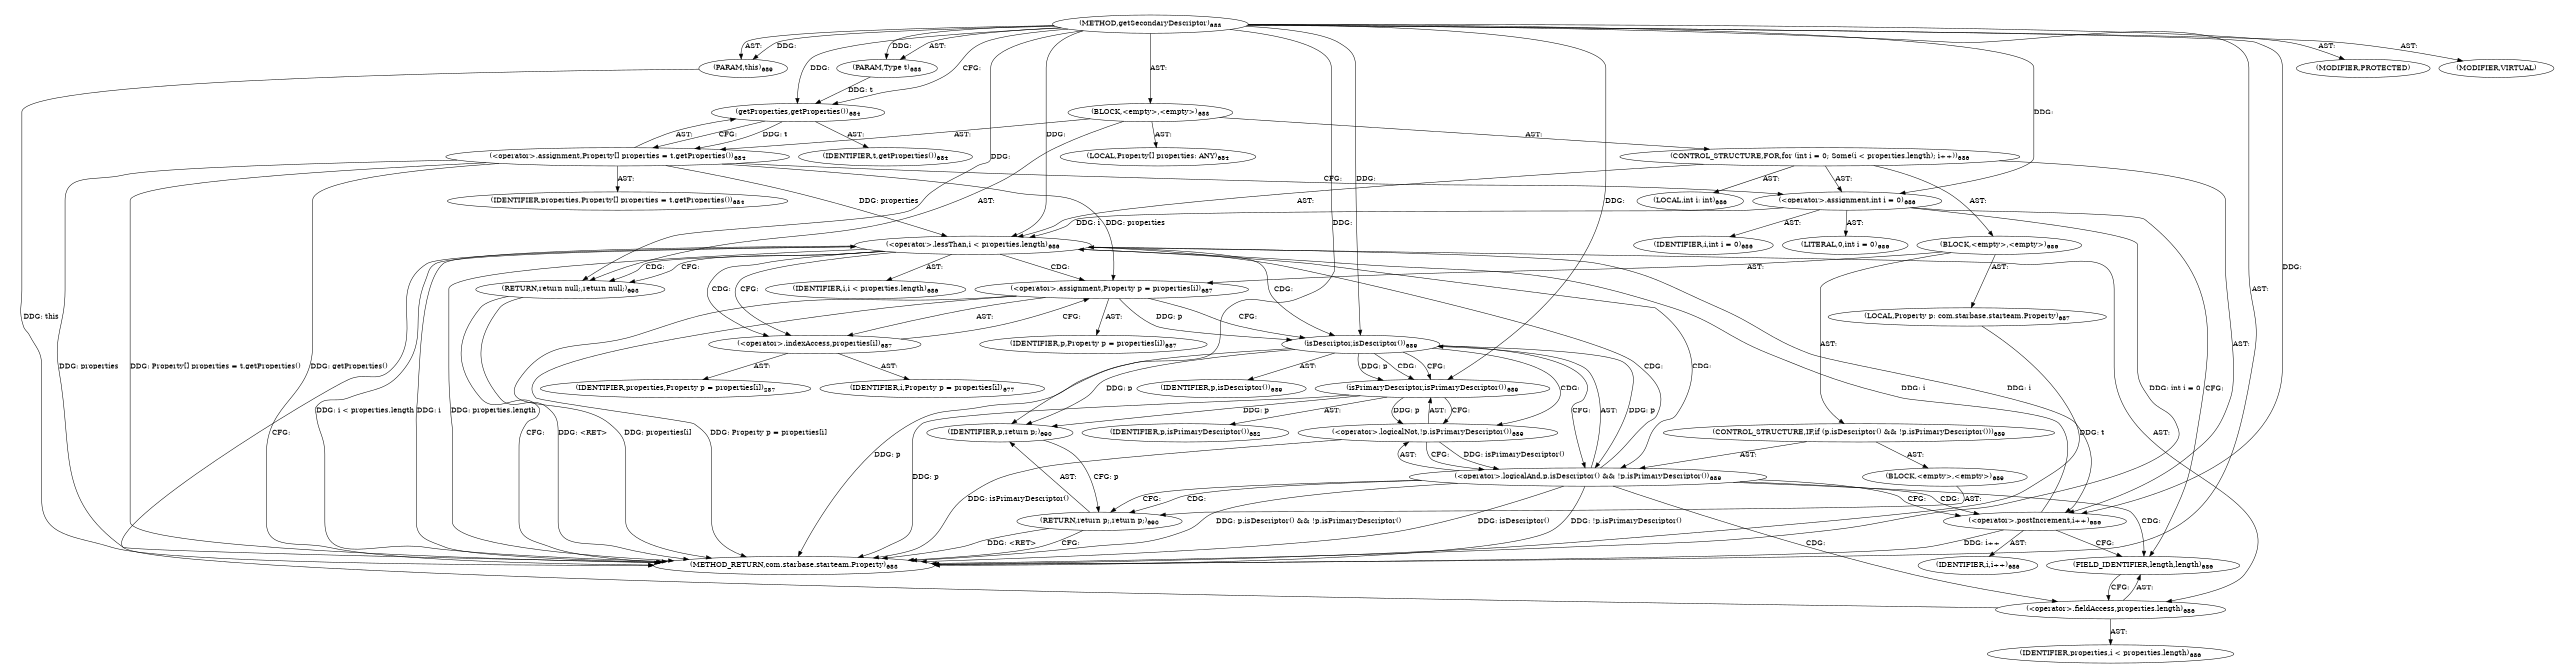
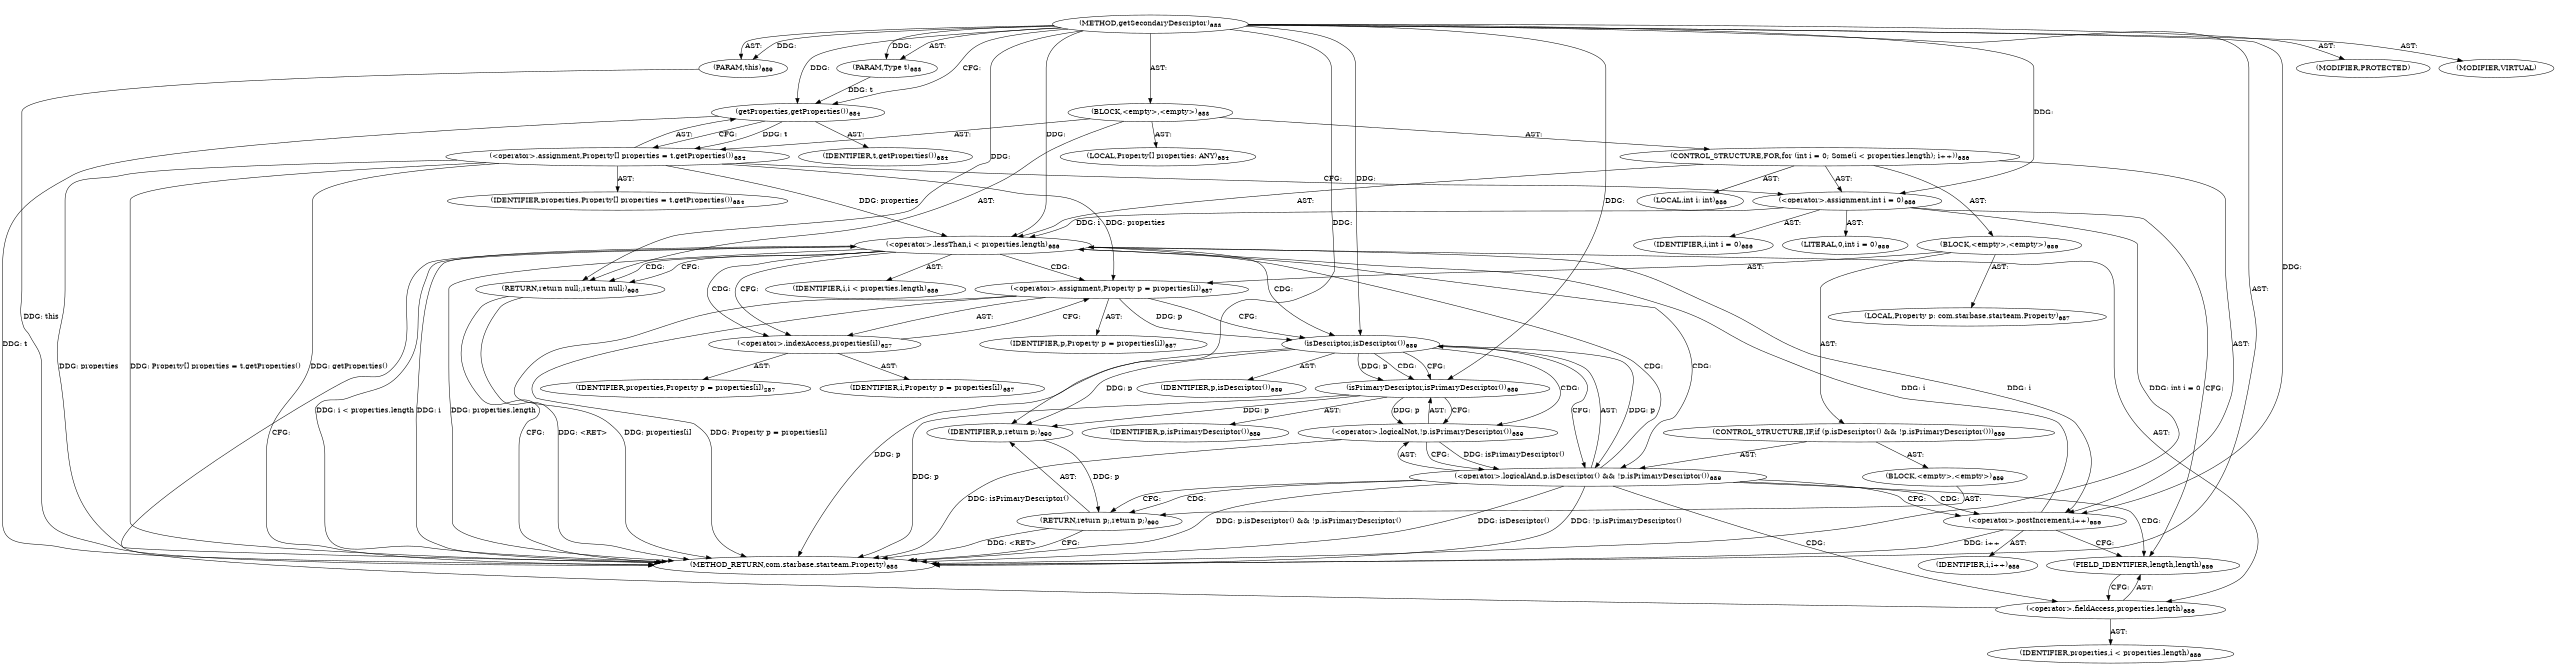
(887, 344) -> (887, 344)
(1009, 388) -> (1009, 388)
(1255, 432) -> (1255, 432)
(1106, 477) -> (1106, 477)
(1599, 540) -> (3, 337)
